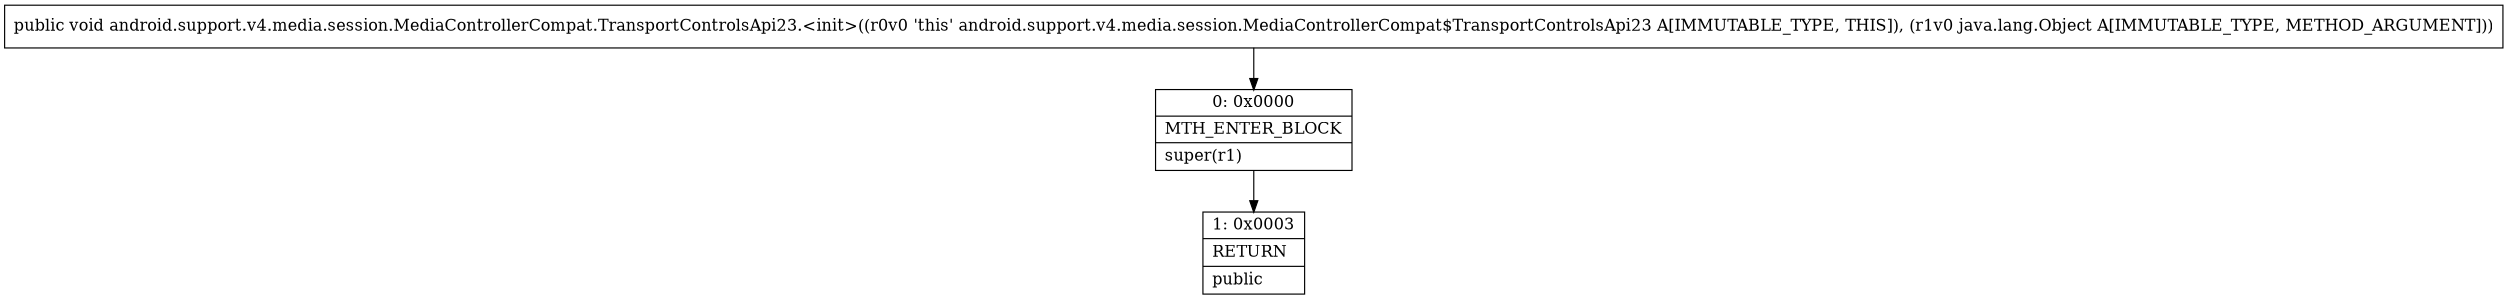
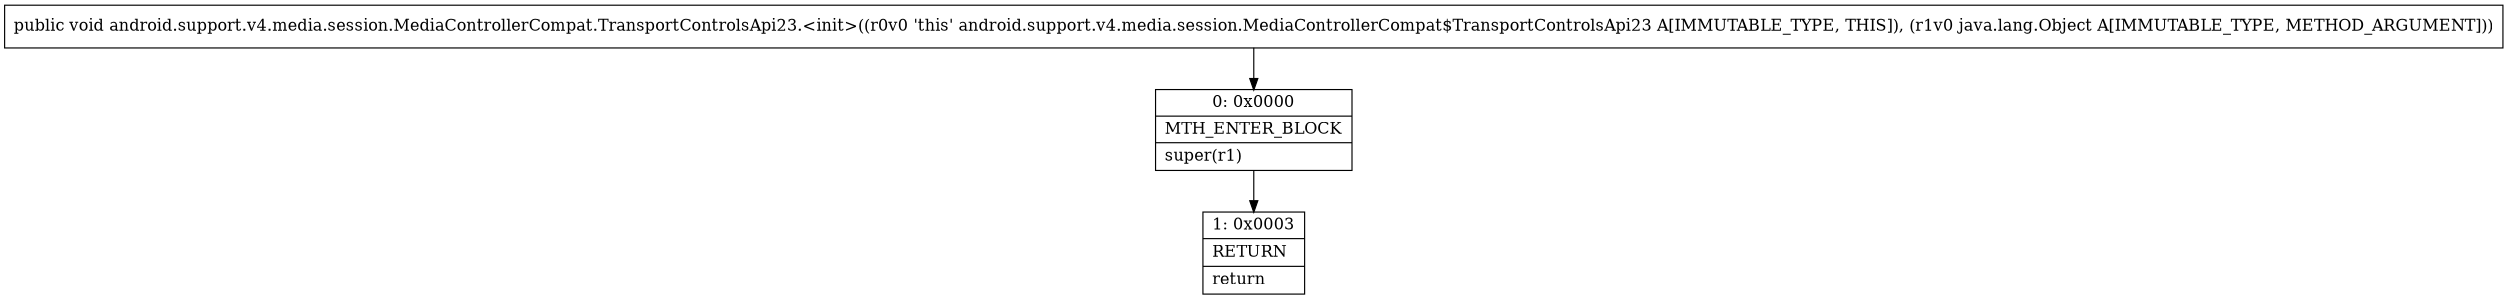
(1238, 280) -> (1239, 280)
